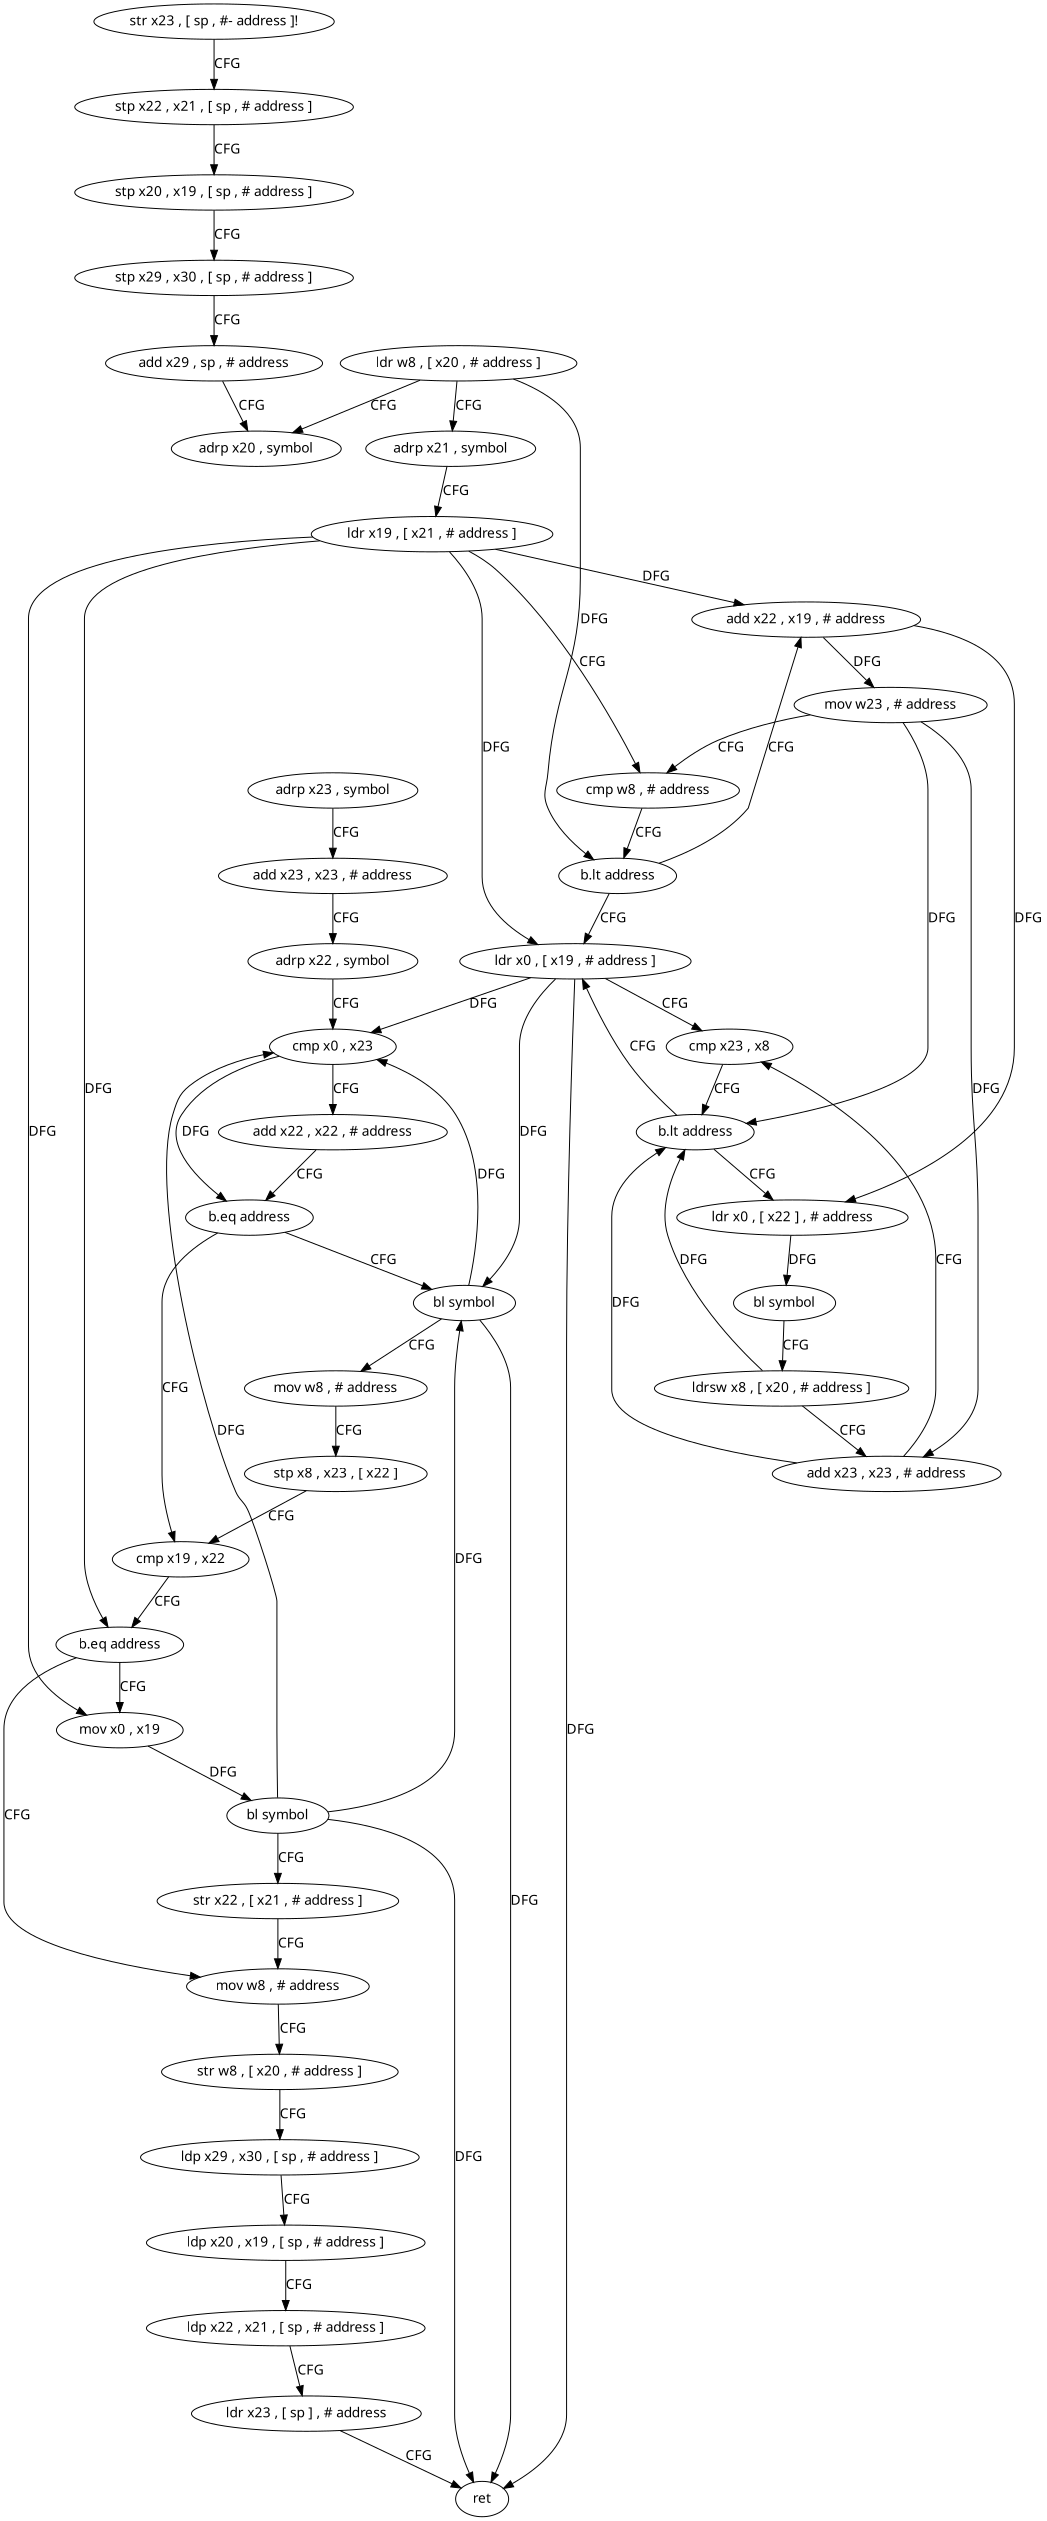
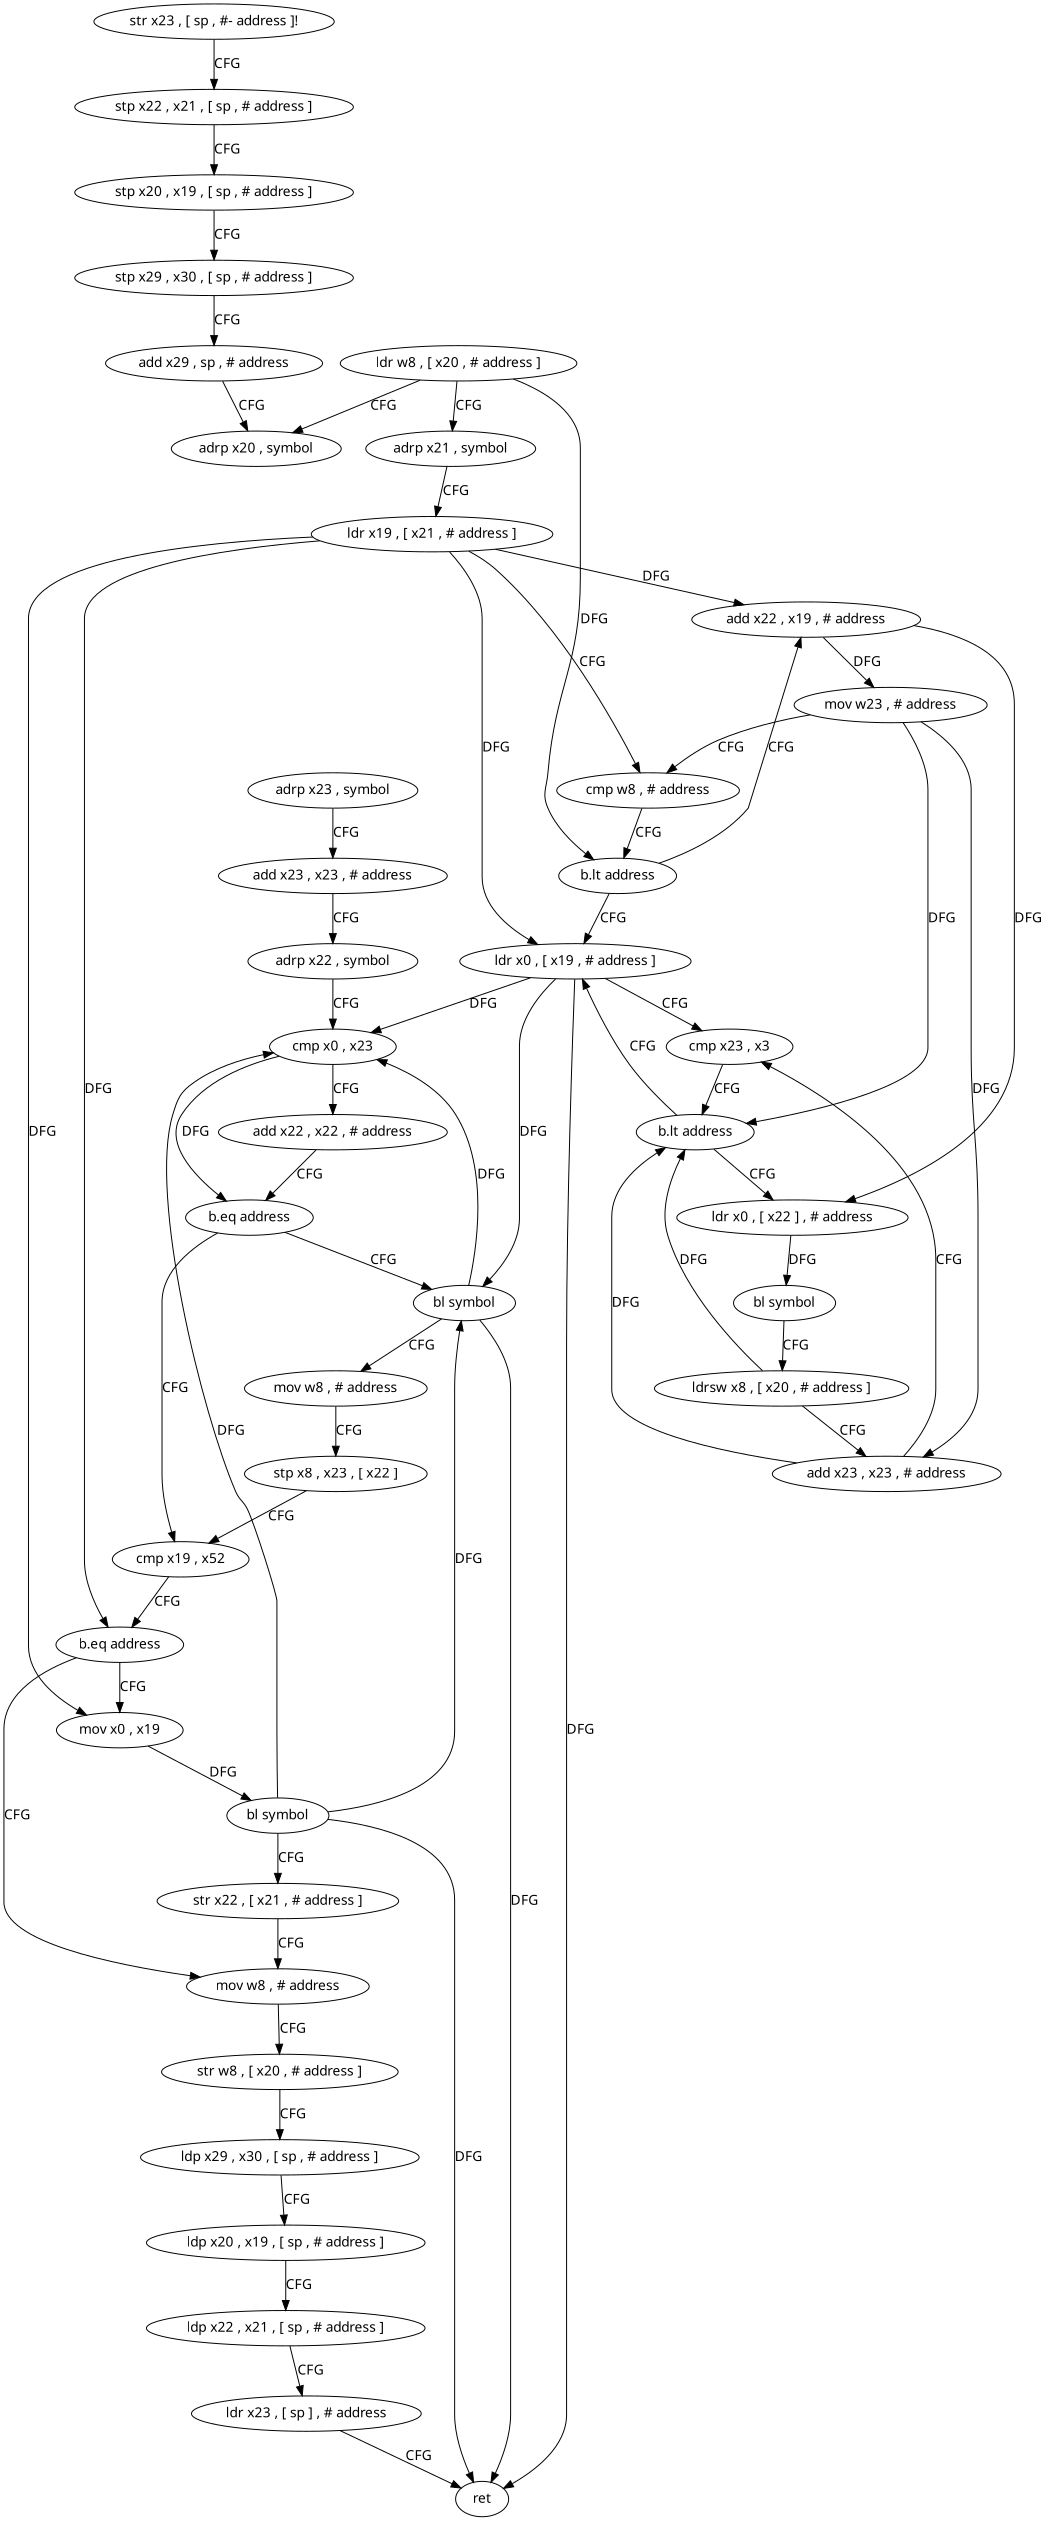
(730, 1047) -> (730, 1047)
(181, 1559) -> (181, 1559)
